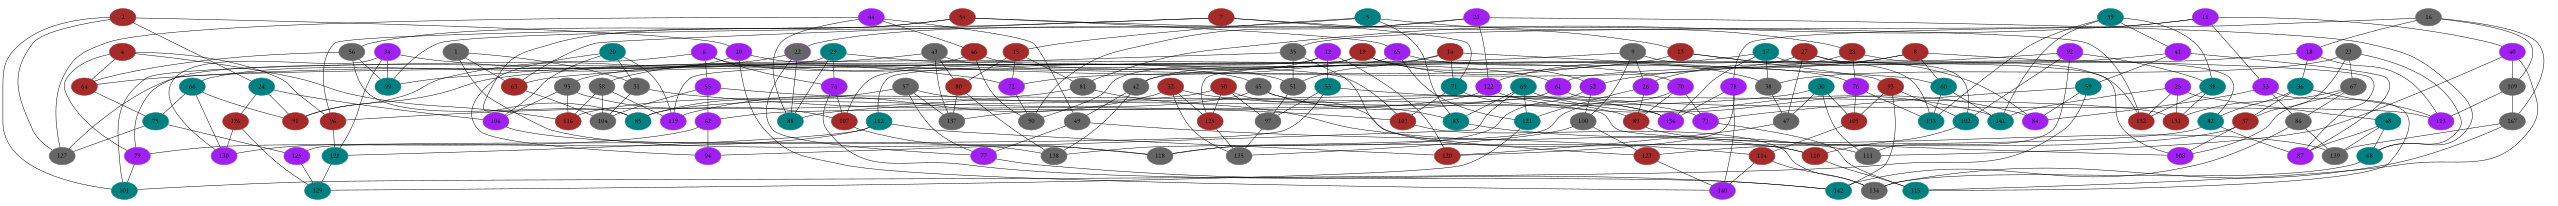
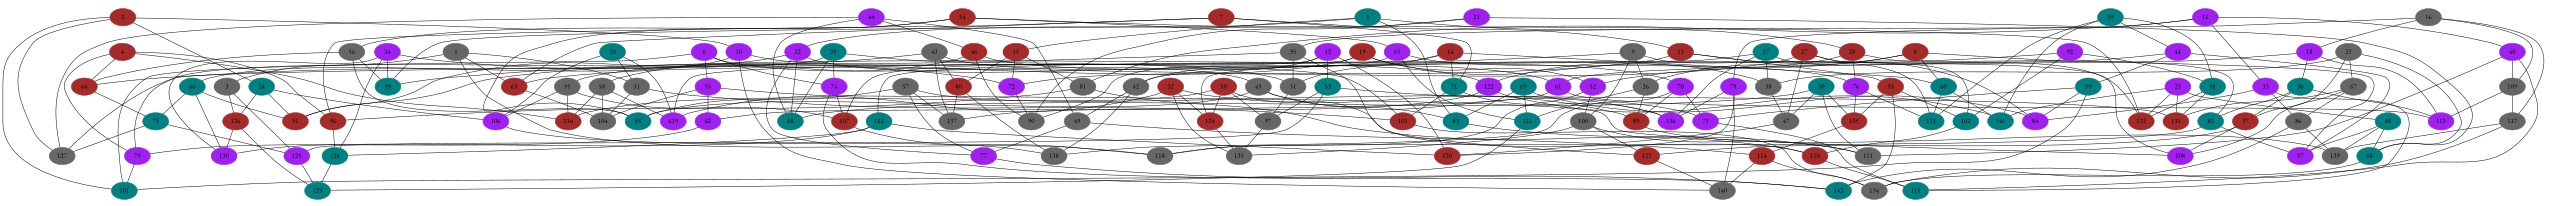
(1485, 50) -> (1143, 69)
(798, 52) -> (798, 52)
none -> (227, 87)
(1646, 87) -> (1646, 87)
(673, 121) -> (673, 121)
(2512, 121) -> (2512, 121)
(2050, 131) -> (1724, 142)
(708, 156) -> none
(1722, 191) -> (1722, 191)
